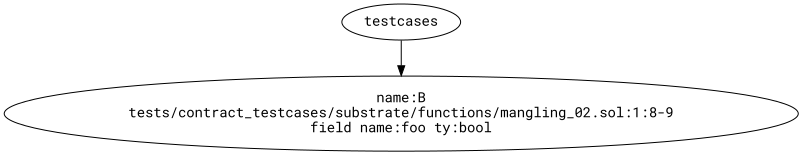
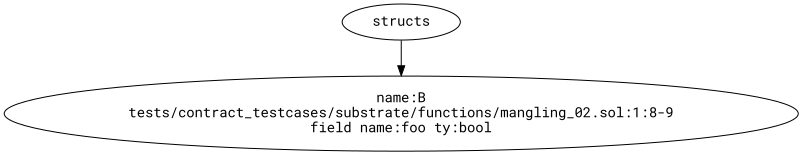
(401, 22) -> (401, 22)
